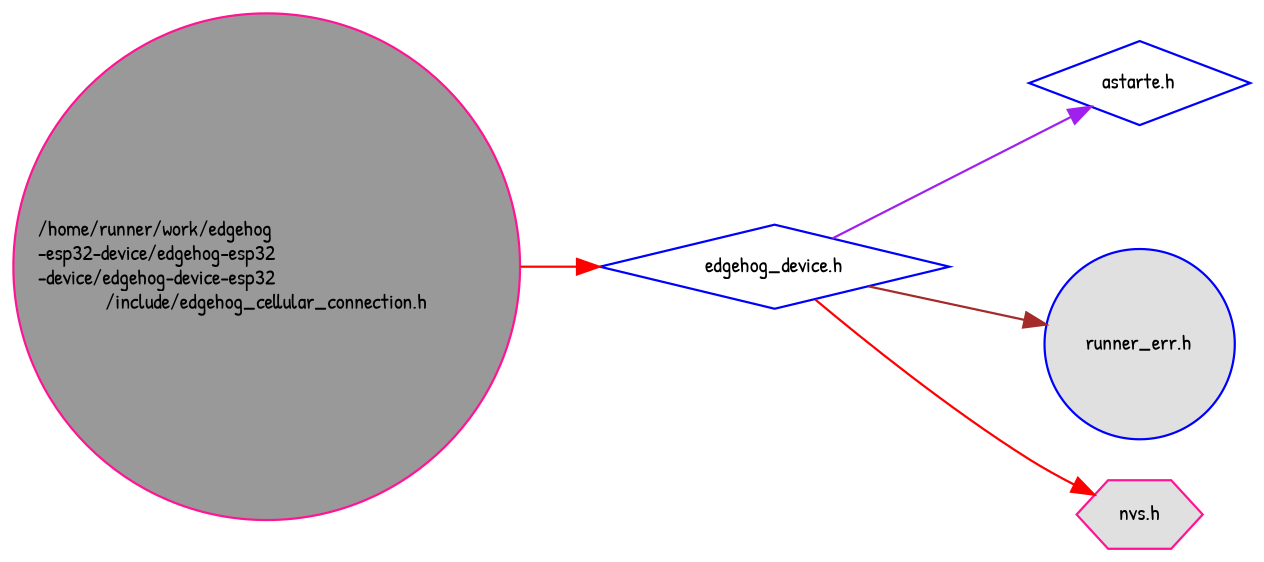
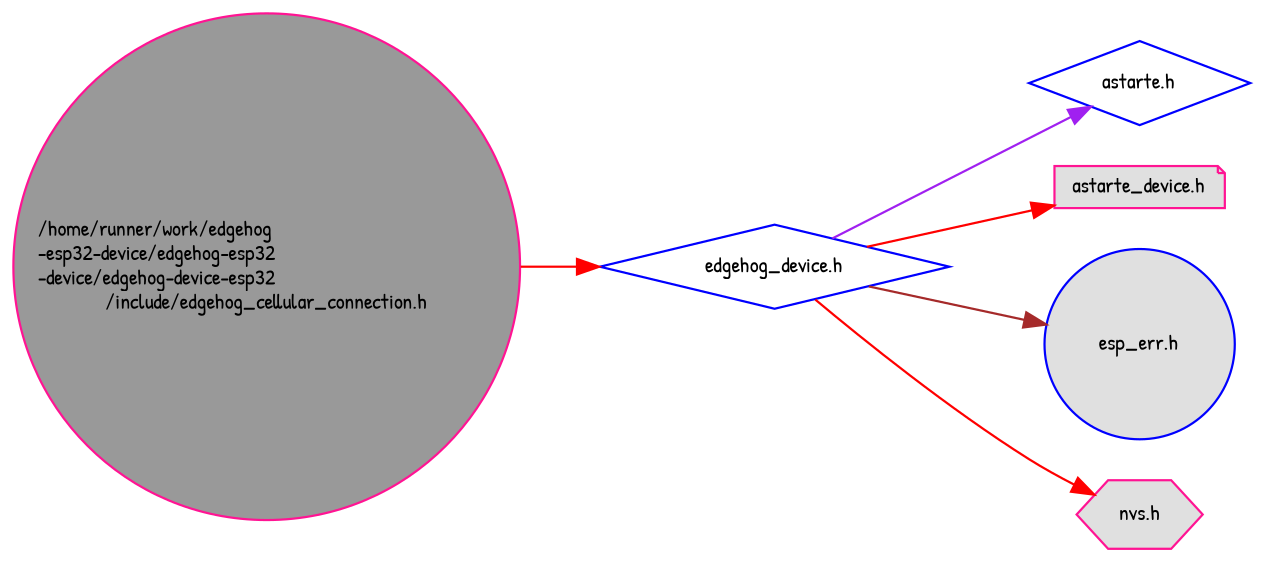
none -> (1140, 187)
(1140, 344) -> (1140, 344)
